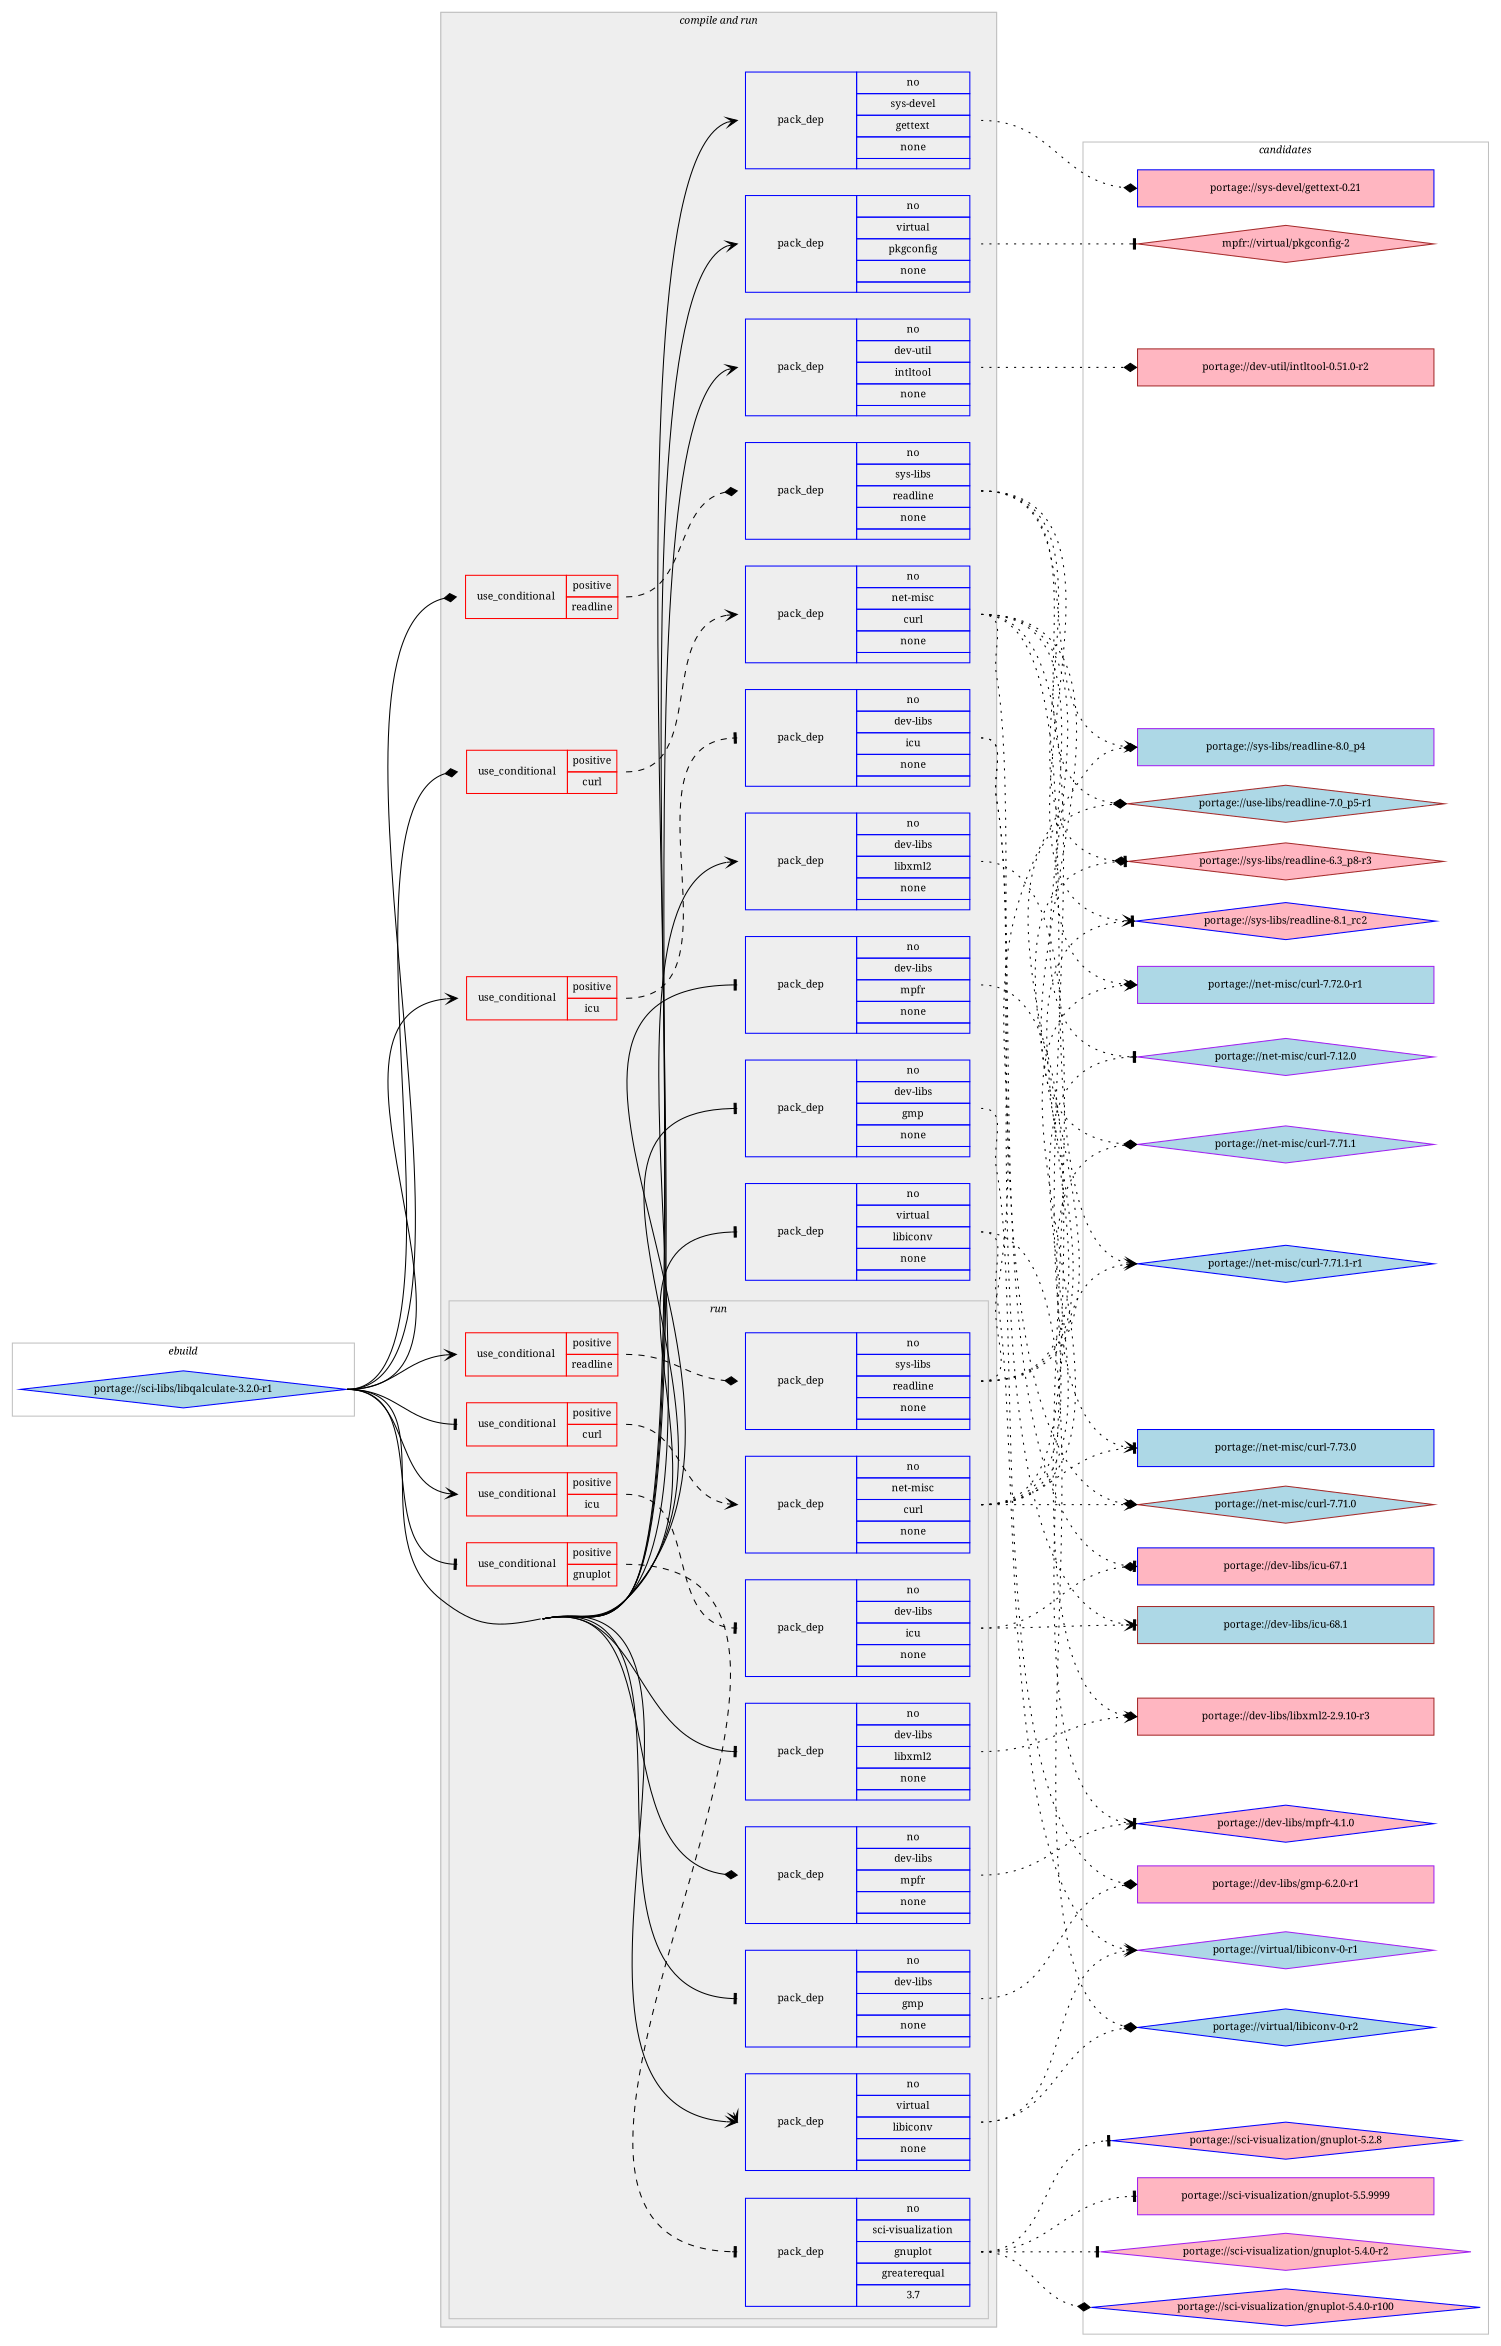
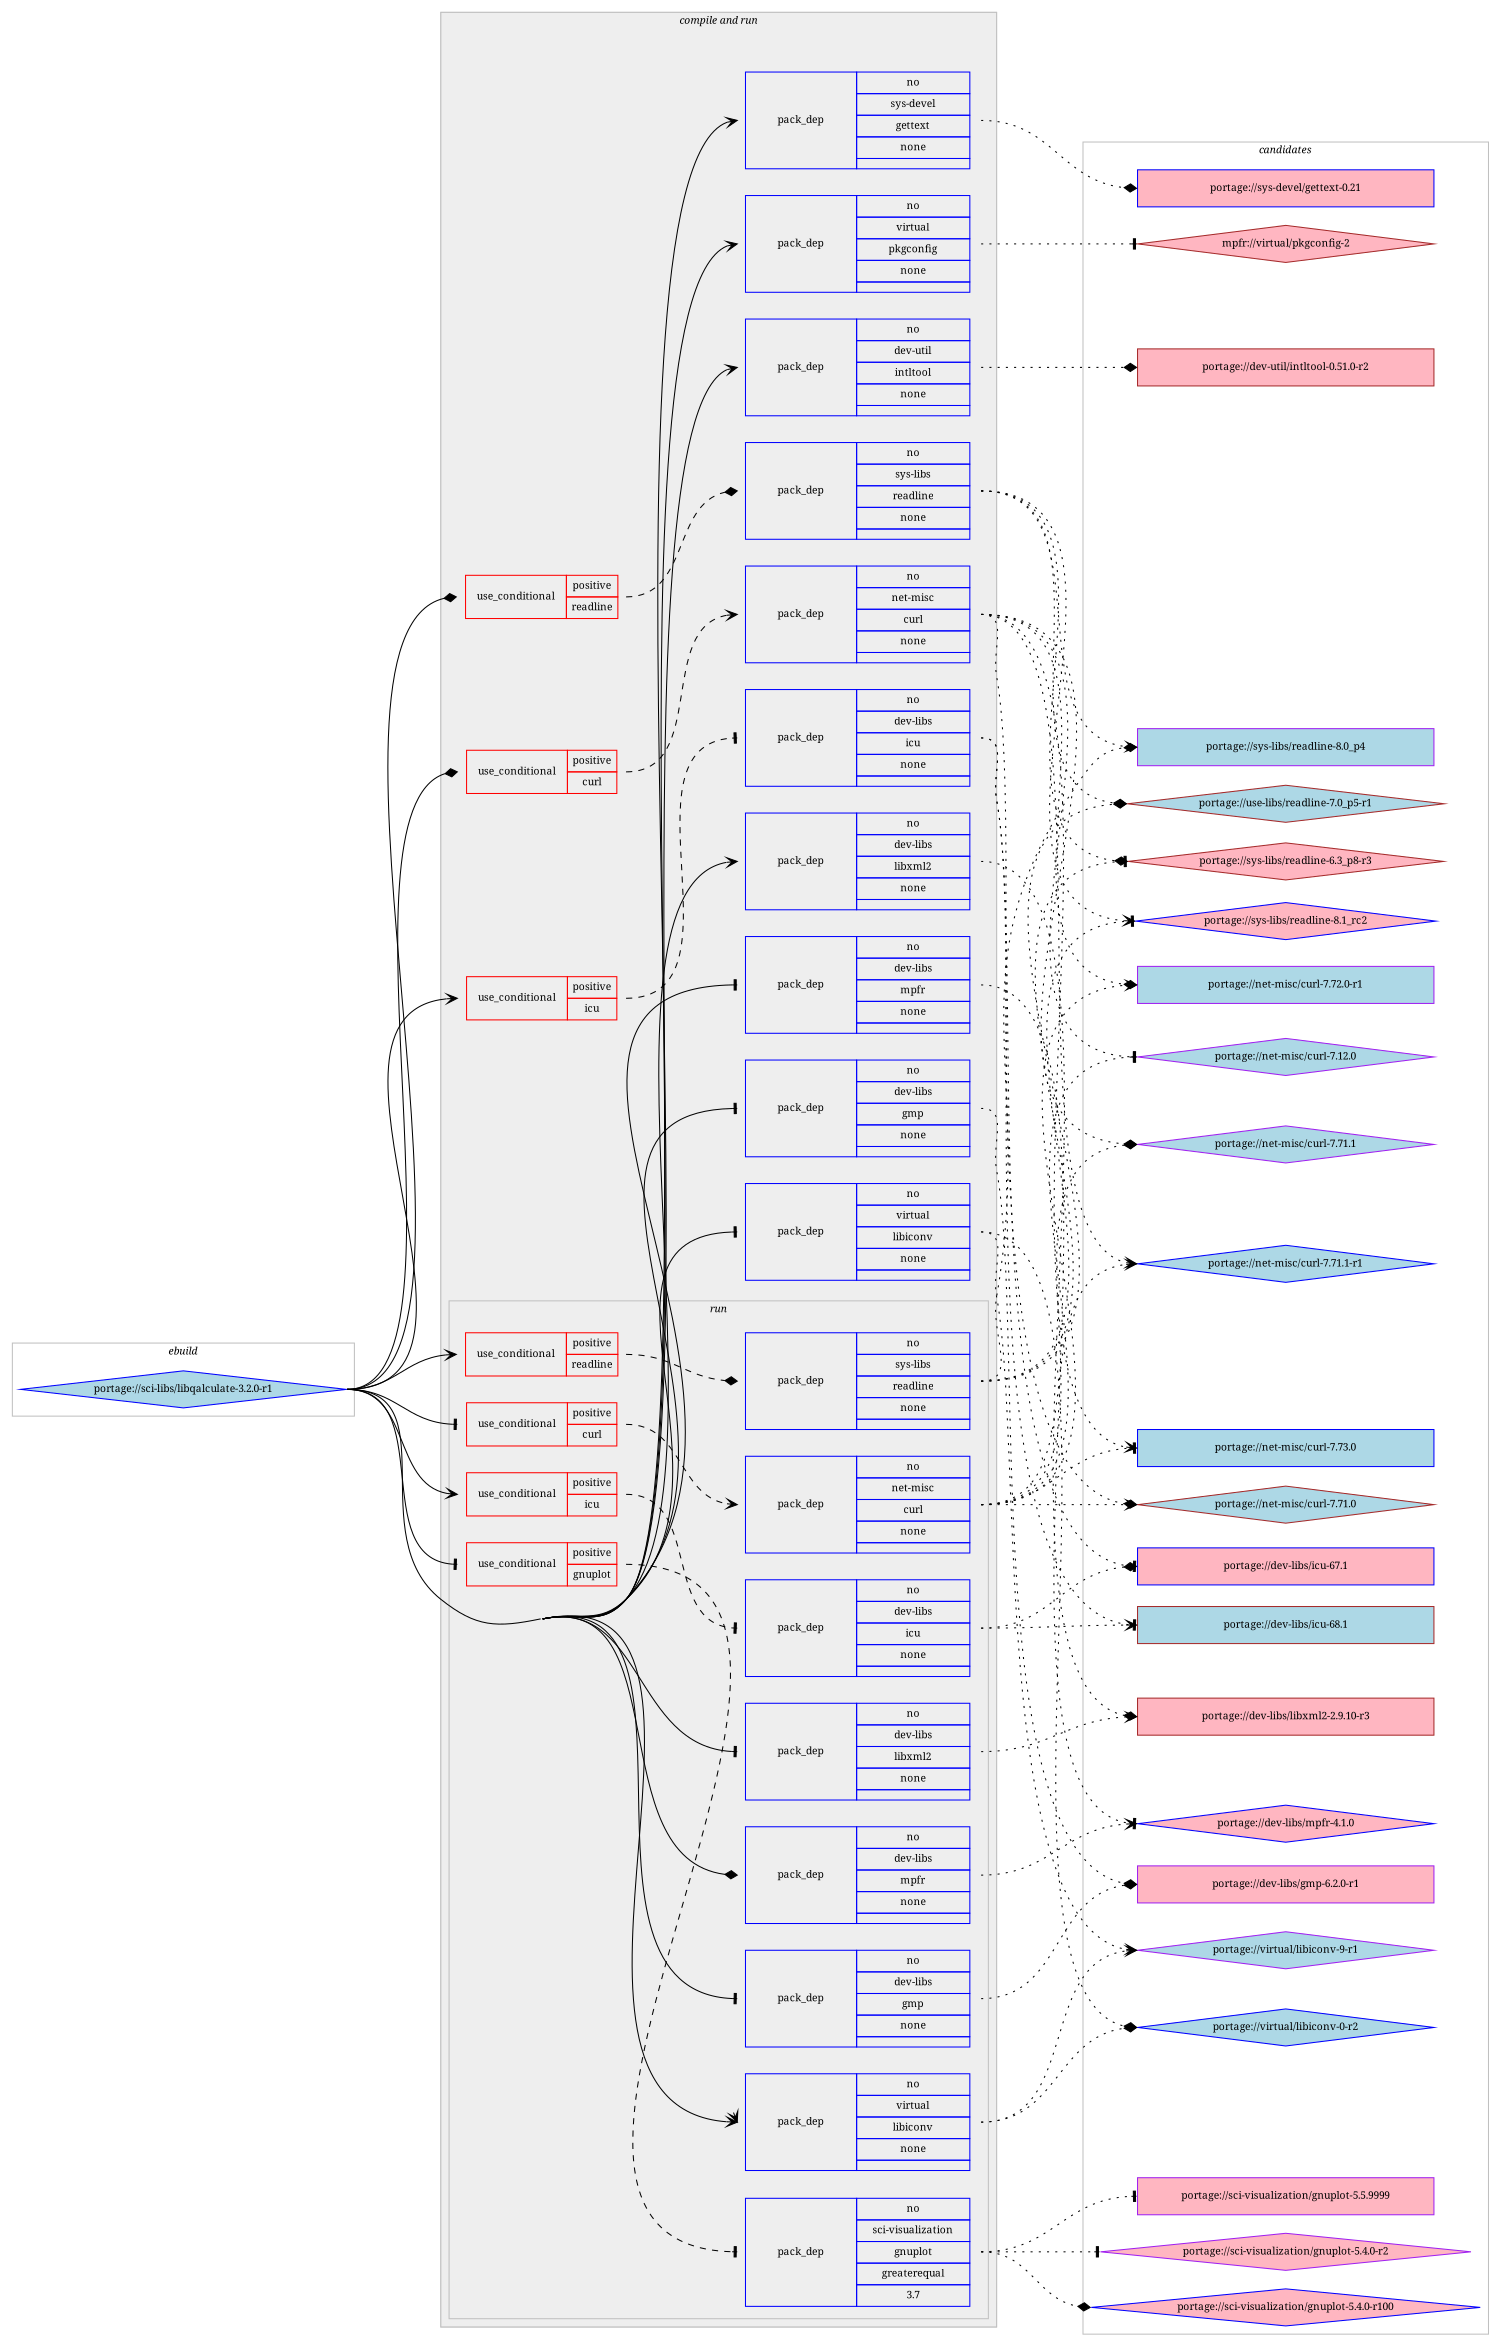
(1286, 1950) -> (1286, 1950)
(1286, 2141) -> none
